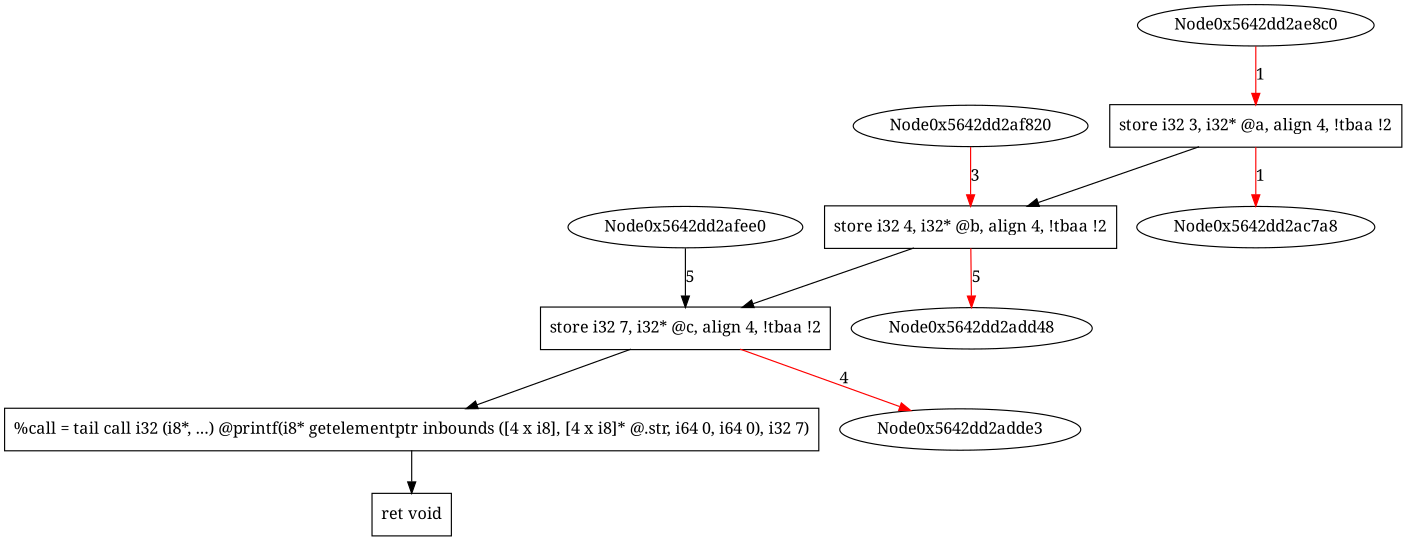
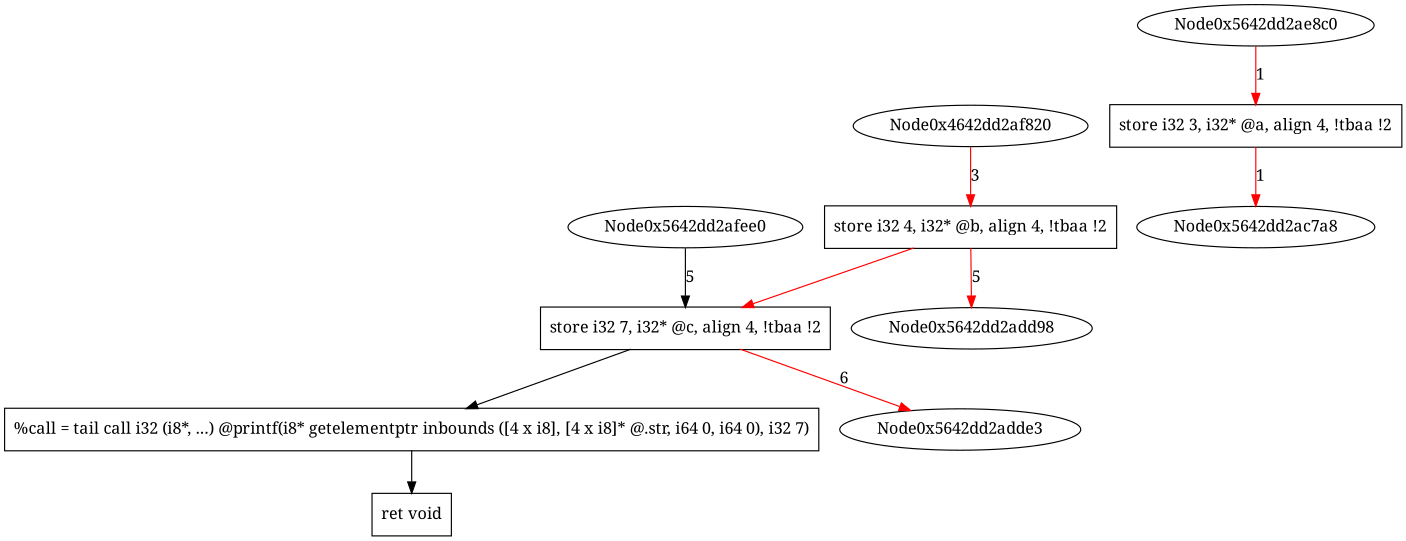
(971, 126) -> (971, 126)
(1119, 175) -> none
(834, 276) -> (834, 276)
(972, 328) -> (972, 328)
(844, 379) -> (844, 379)
